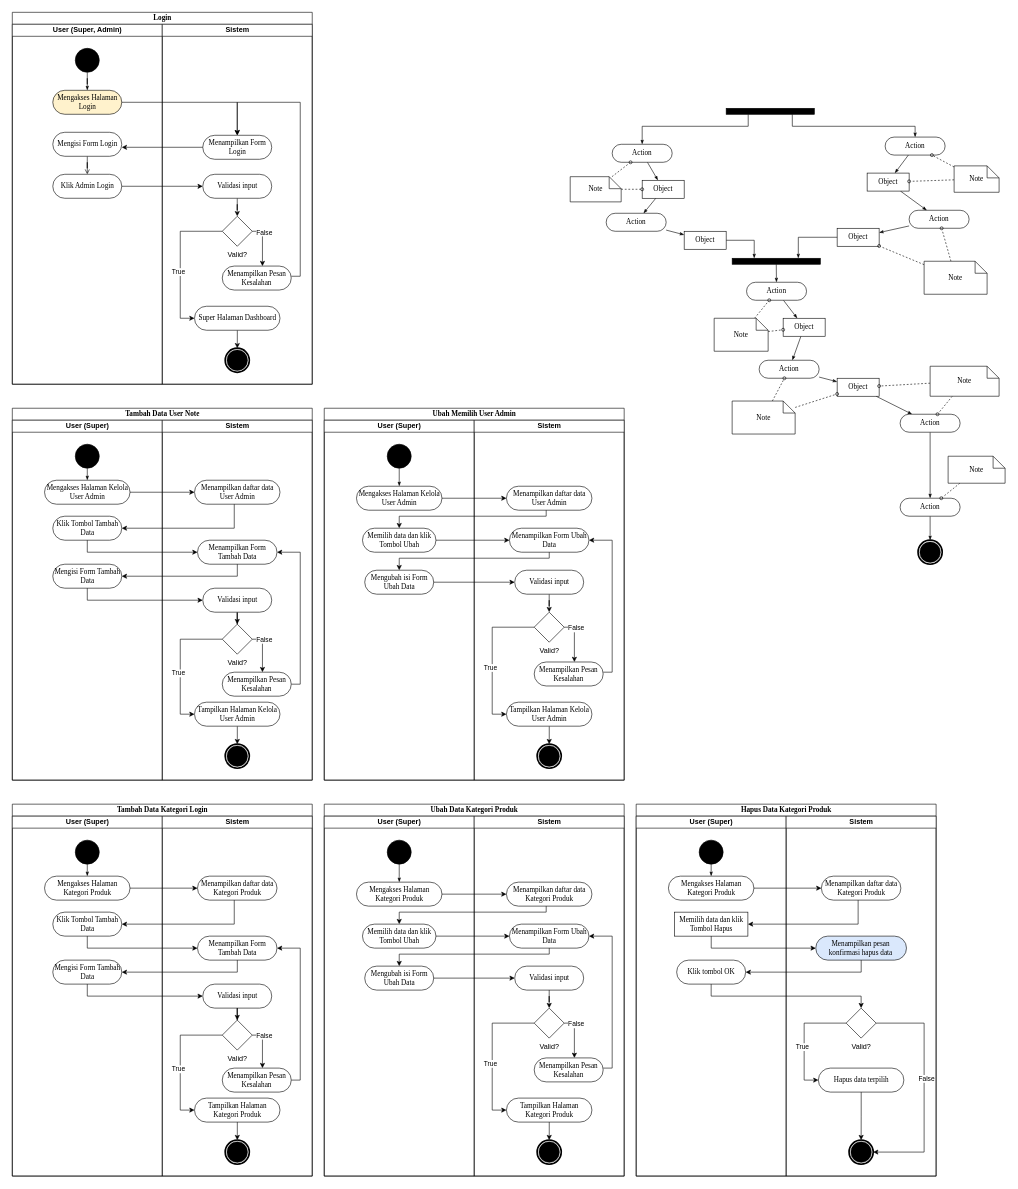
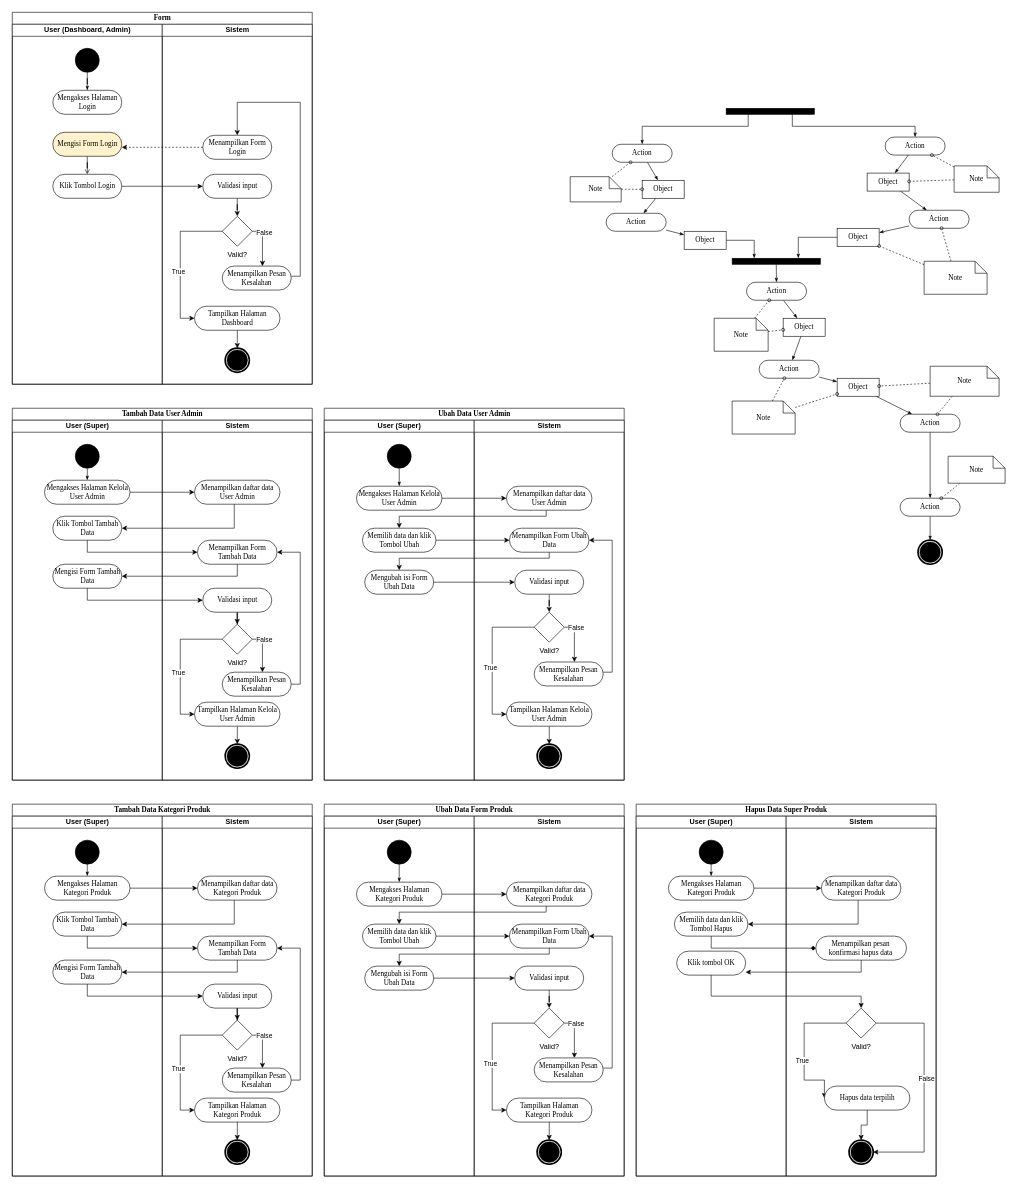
(163, 18) -> (163, 18)
(88, 30) -> (88, 30)
(87, 102) -> (87, 102)
(178, 102) -> none
(87, 144) -> (87, 144)
(164, 147) -> (164, 147)
(88, 186) -> (88, 186)
(238, 318) -> (238, 318)
(163, 414) -> (163, 414)
(475, 414) -> (475, 414)
(163, 810) -> (163, 810)
(475, 810) -> (475, 810)
(787, 810) -> (787, 810)
(711, 924) -> (711, 924)
(810, 948) -> (810, 948)
(861, 948) -> (861, 948)
(711, 972) -> (711, 963)
(861, 1080) -> (867, 1098)
